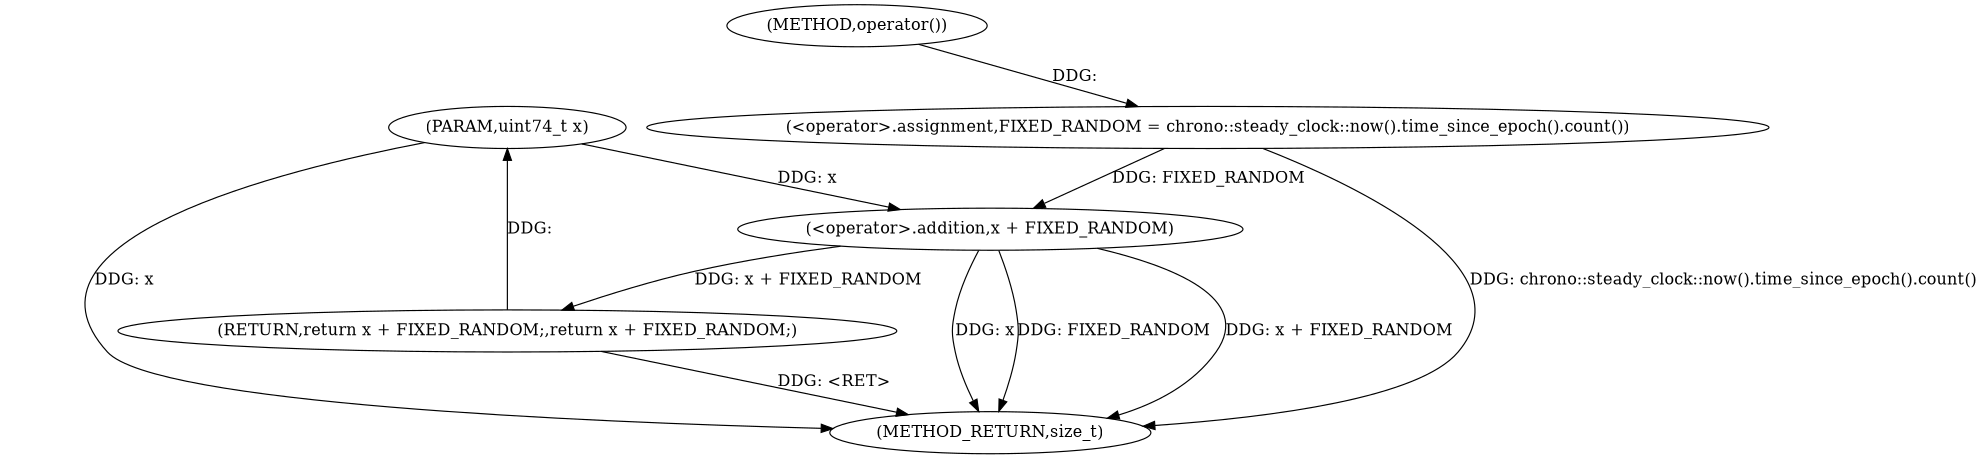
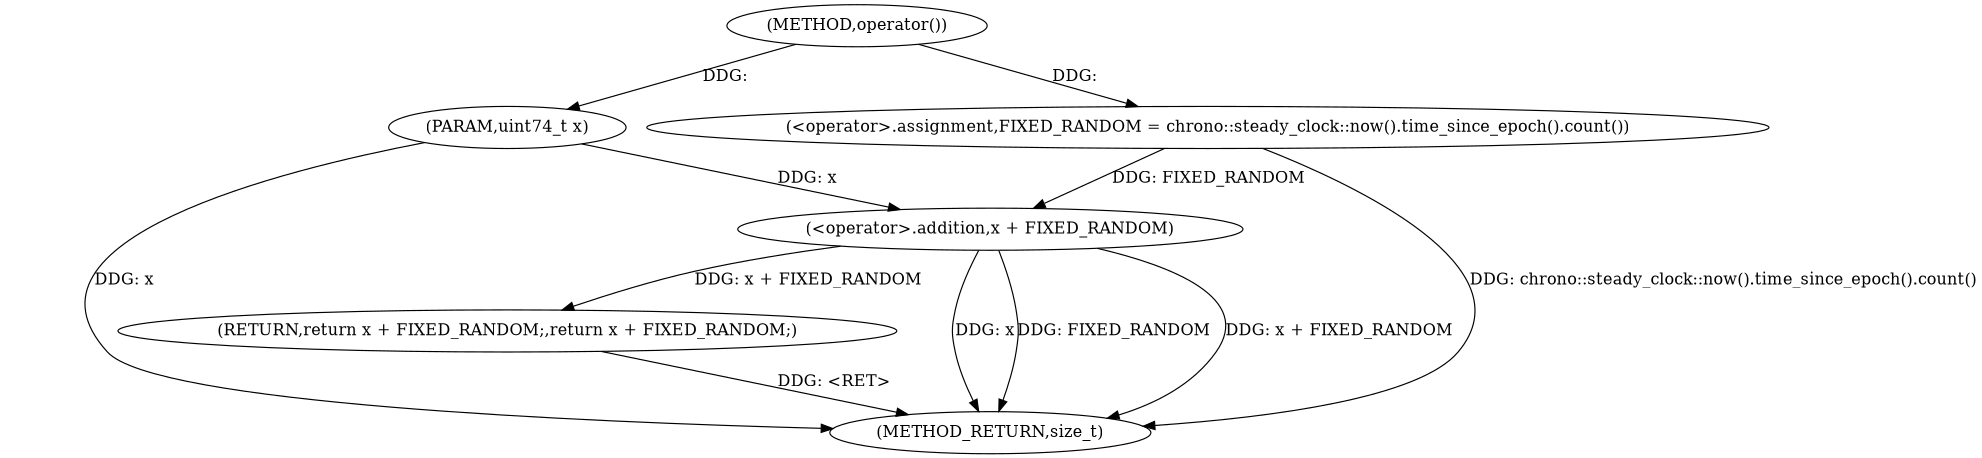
(507, 235) -> (687, 75)
